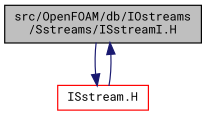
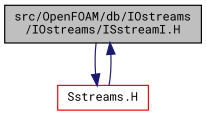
(103, 24) -> (103, 24)
(103, 98) -> (103, 98)
